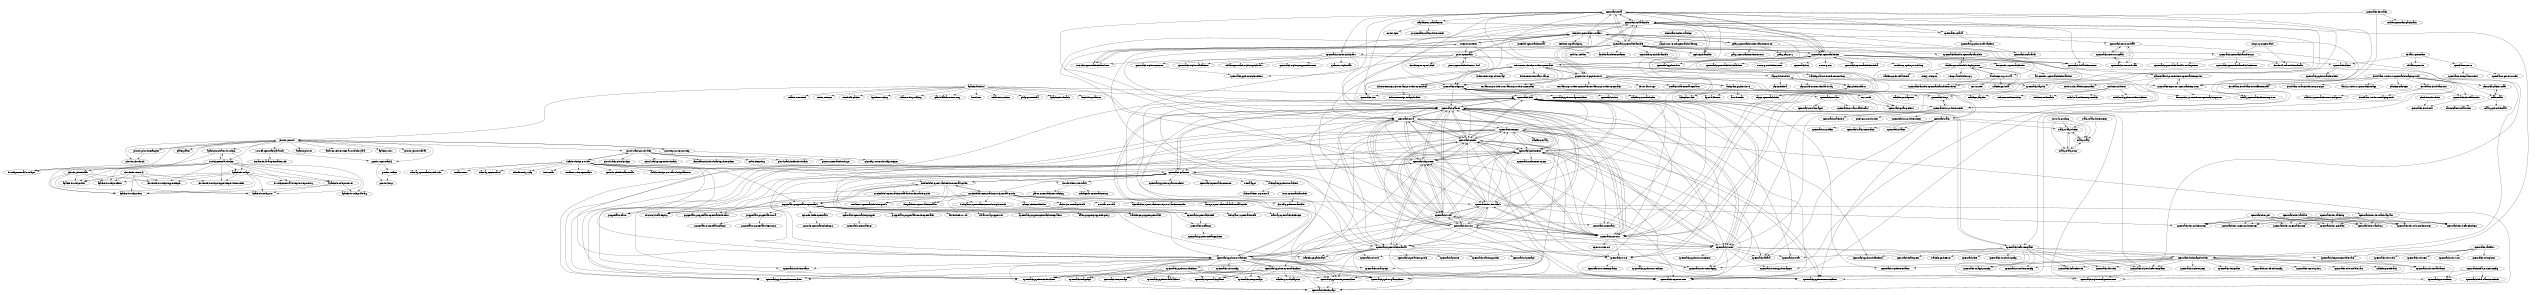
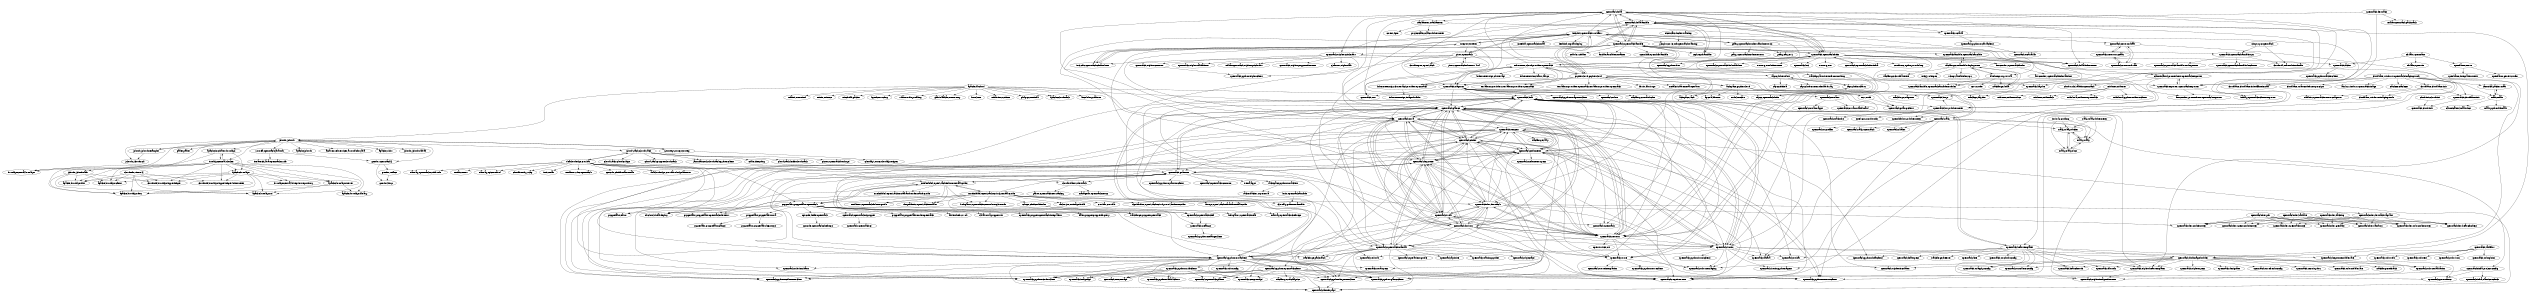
(1428, 50) -> none
(1738, 98) -> (1738, 98)
(1943, 102) -> (1953, 113)
none -> (2255, 162)
(1328, 197) -> (1317, 182)
